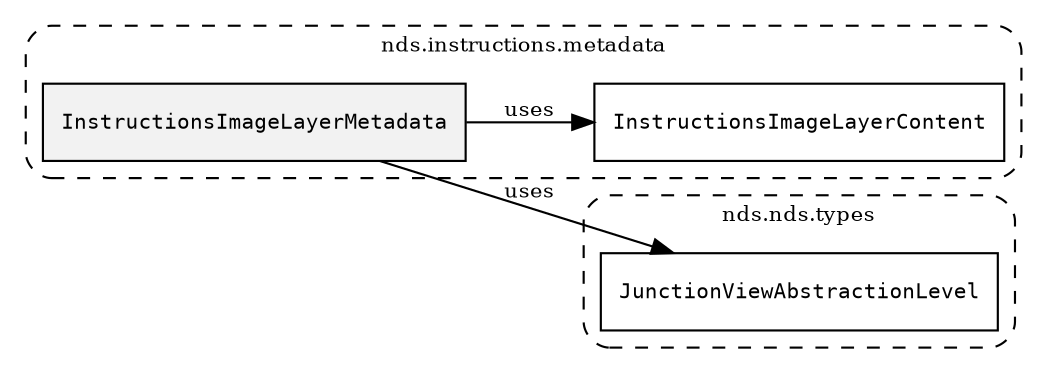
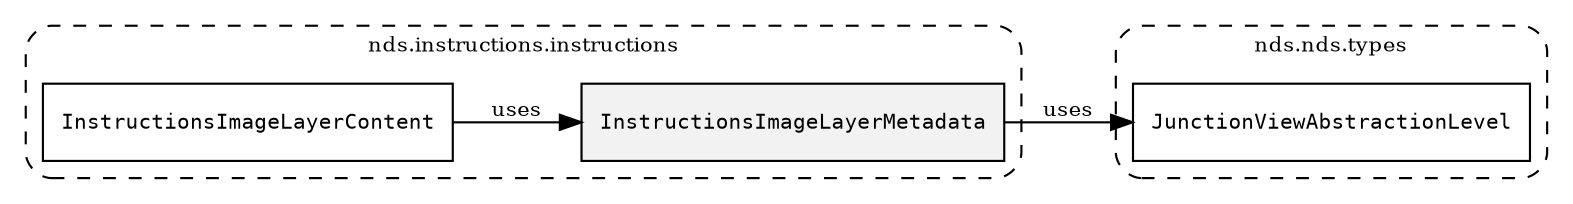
(524, 46) -> (524, 46)
(519, 122) -> (506, 122)
